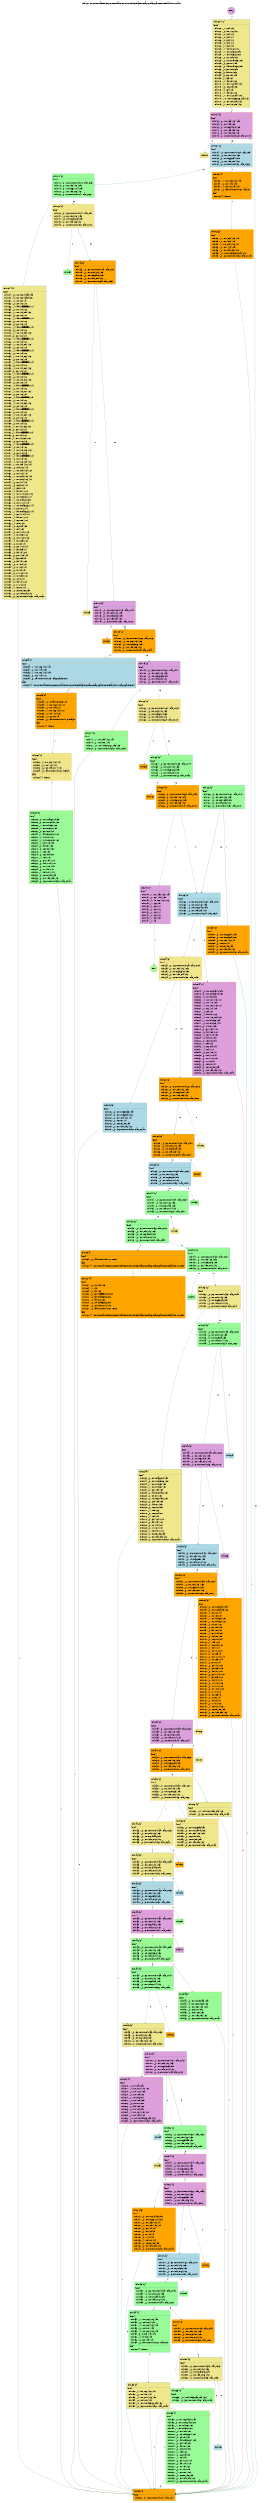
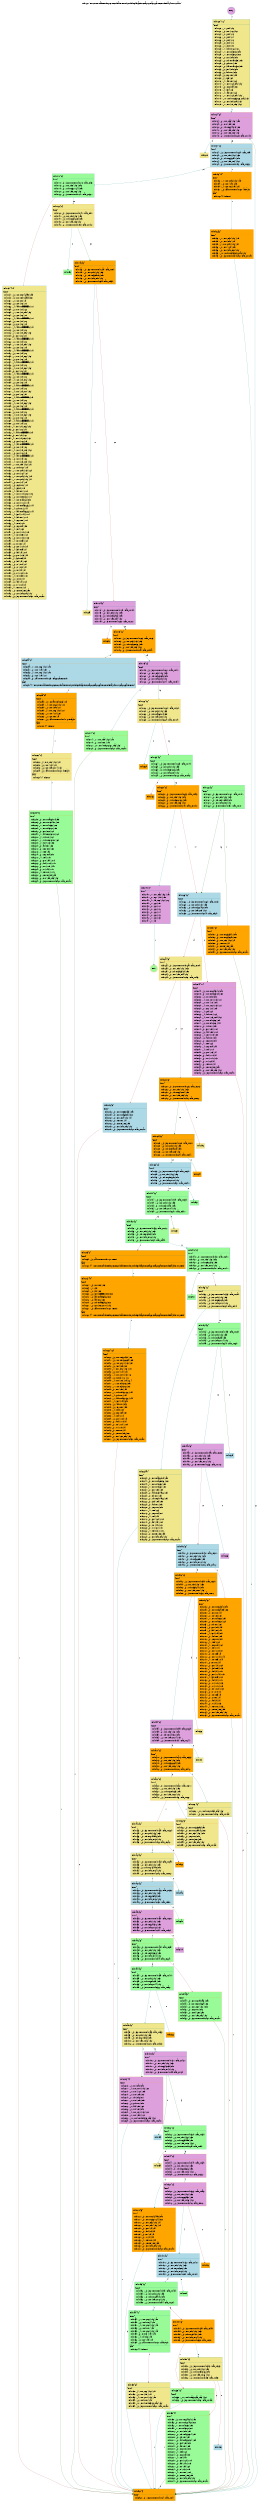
none -> (124, 1395)
none -> (154, 2049)
